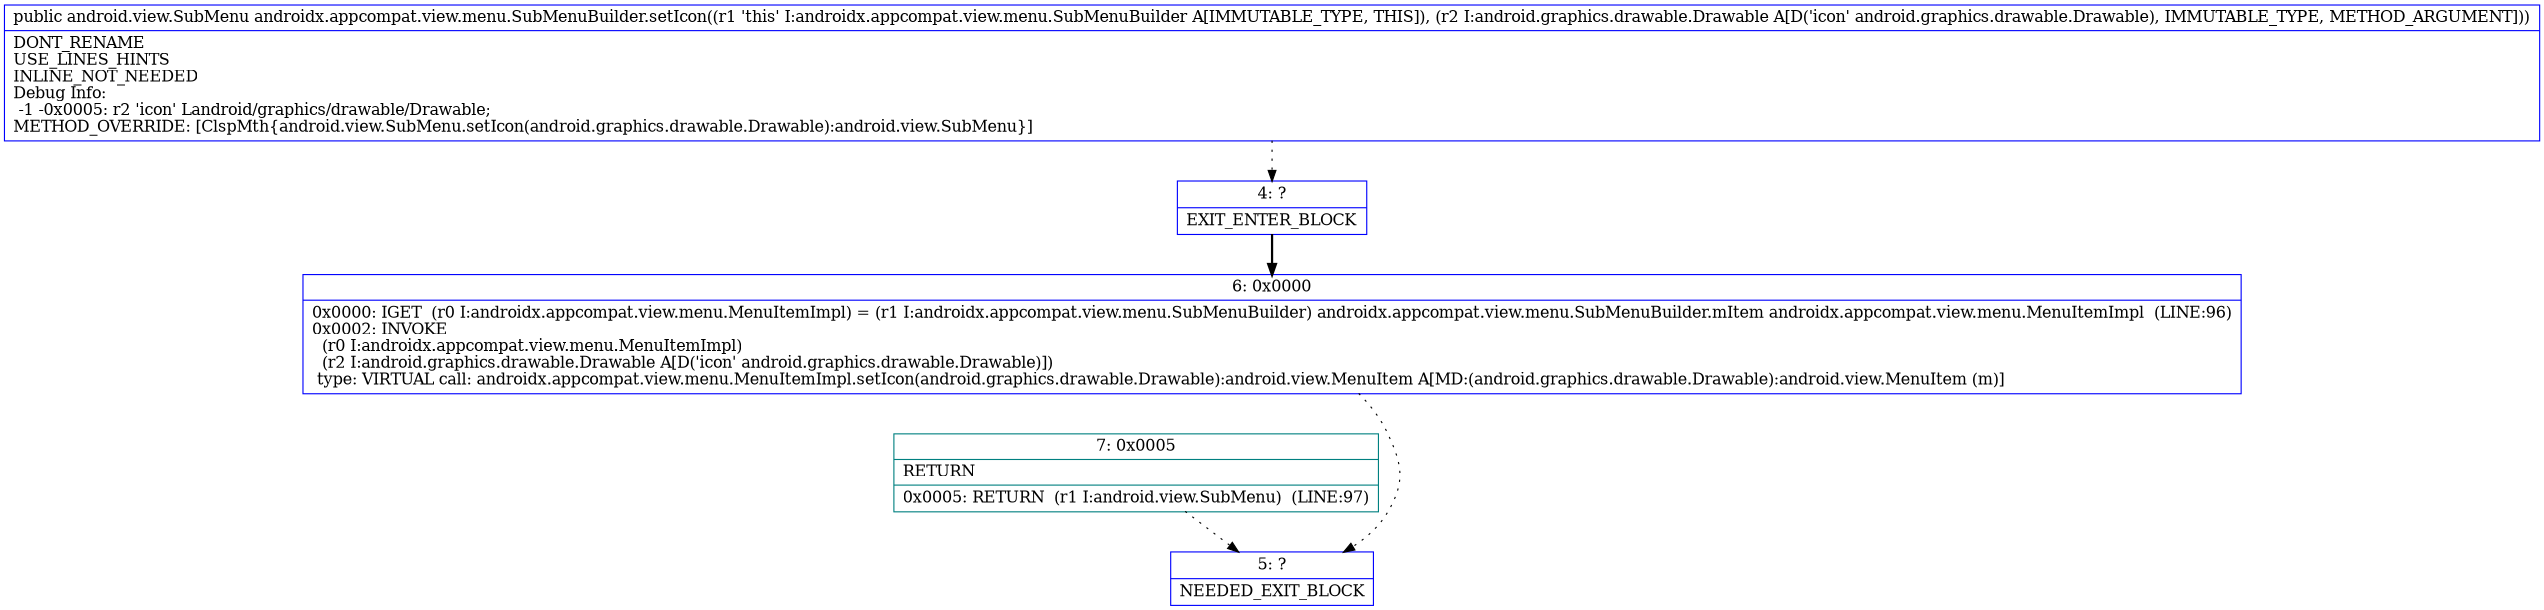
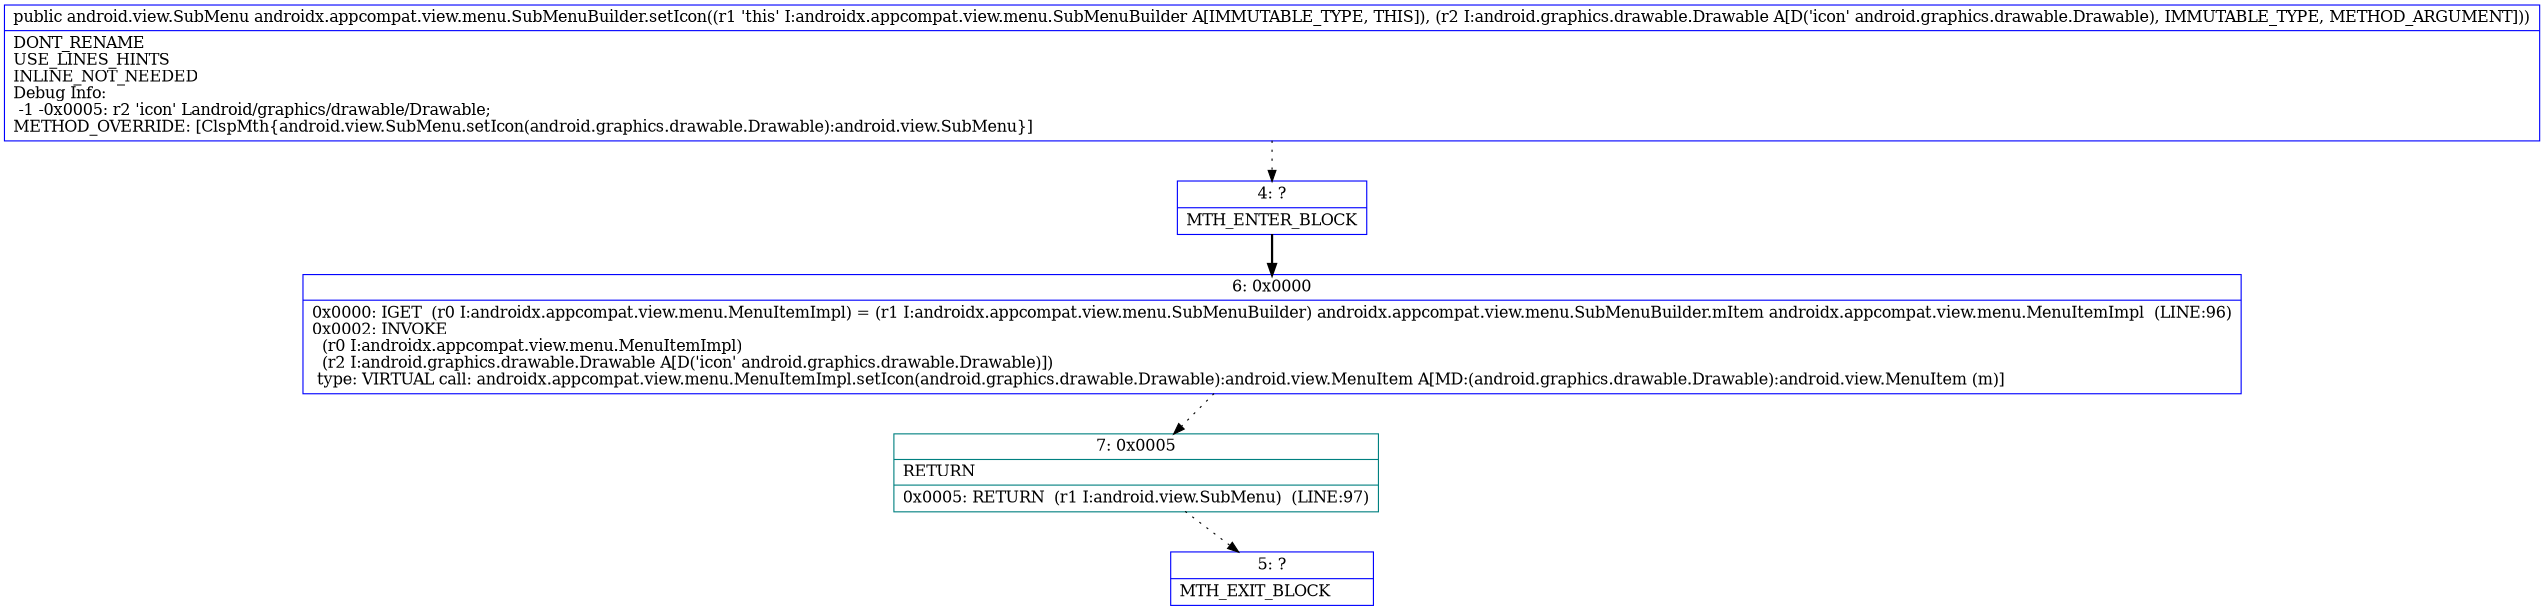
(1272, 221) -> (1272, 221)
(1400, 473) -> (1198, 410)
(1272, 591) -> (1255, 591)
